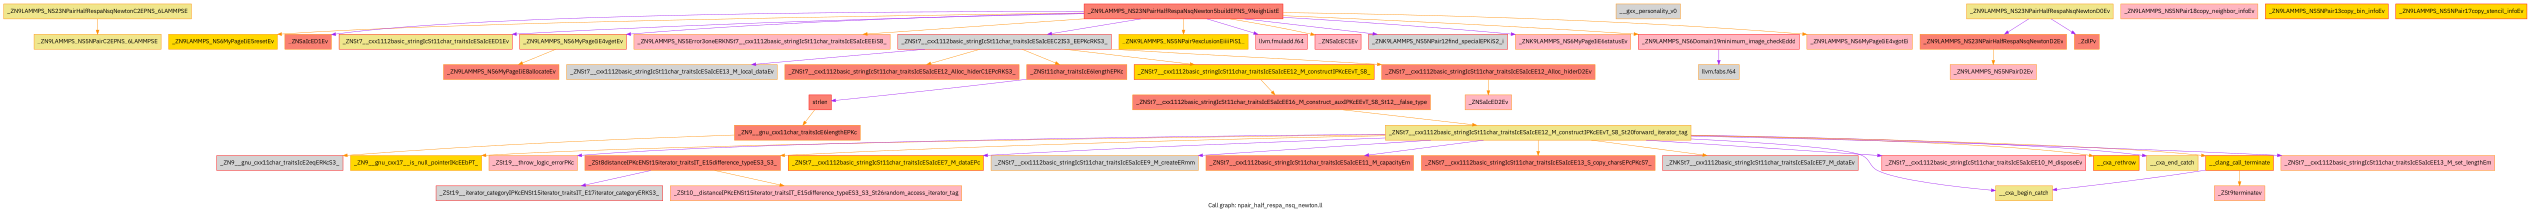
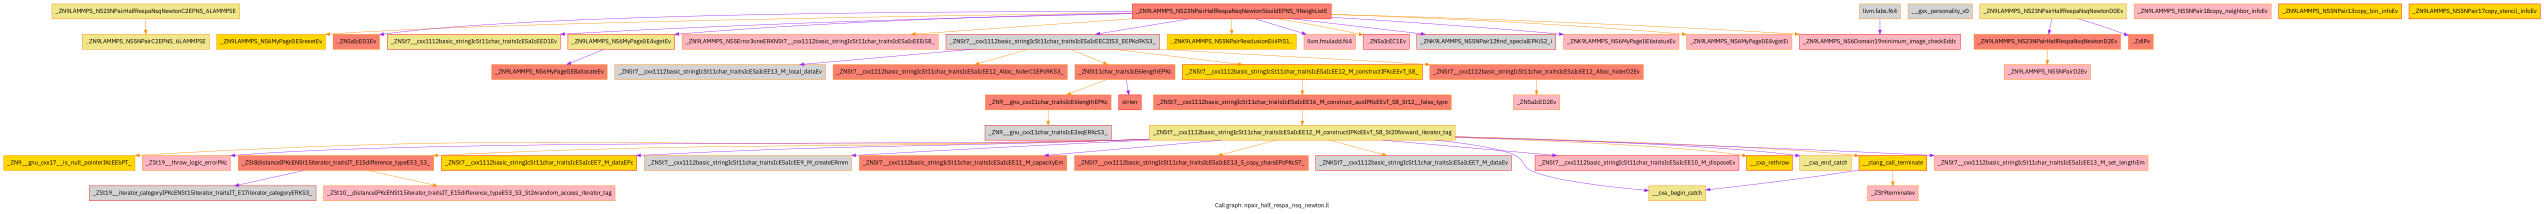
(1282, 42) -> (1330, 42)
(1719, 55) -> (1880, 25)
(539, 56) -> (587, 56)
(810, 116) -> (1089, 86)
